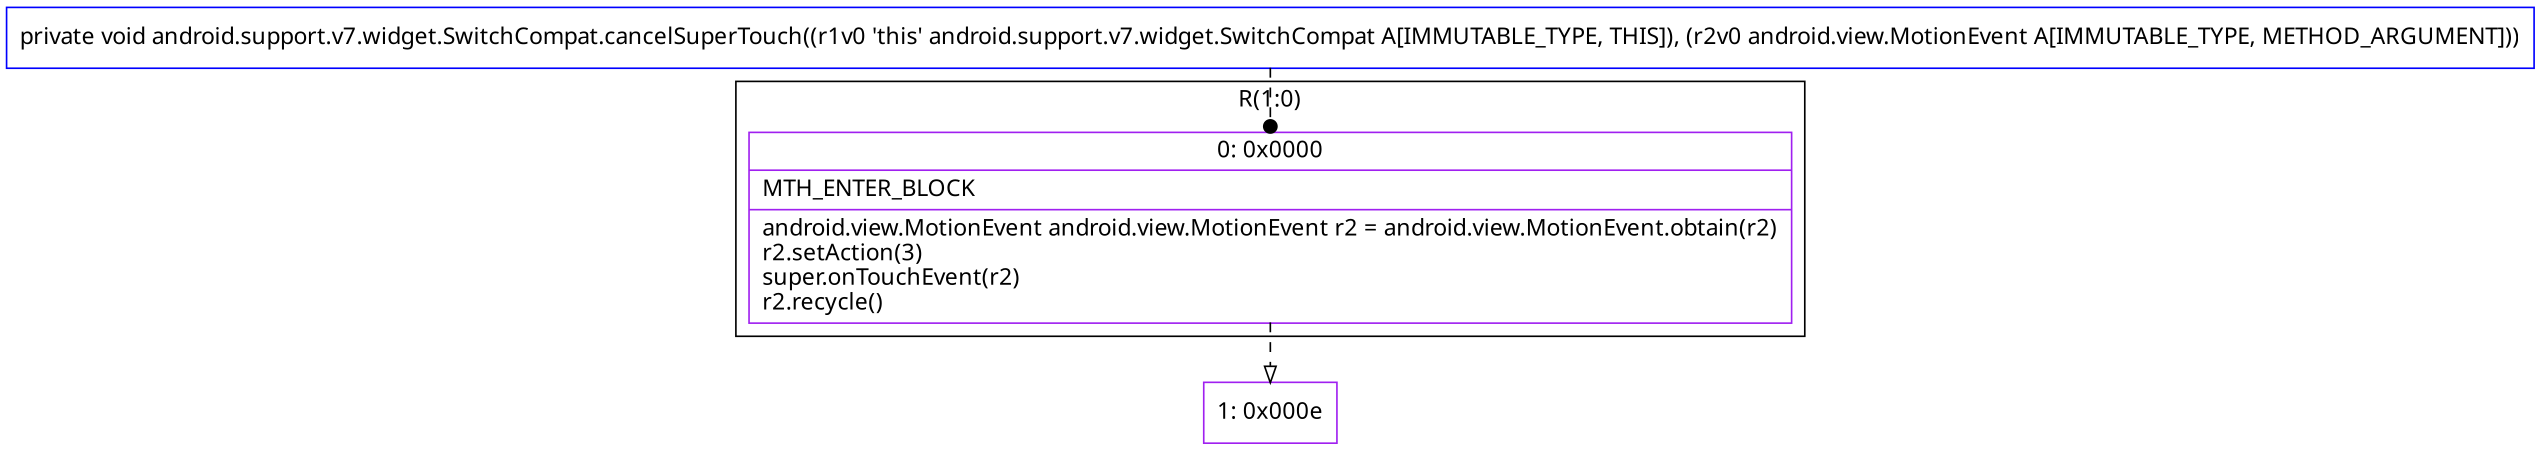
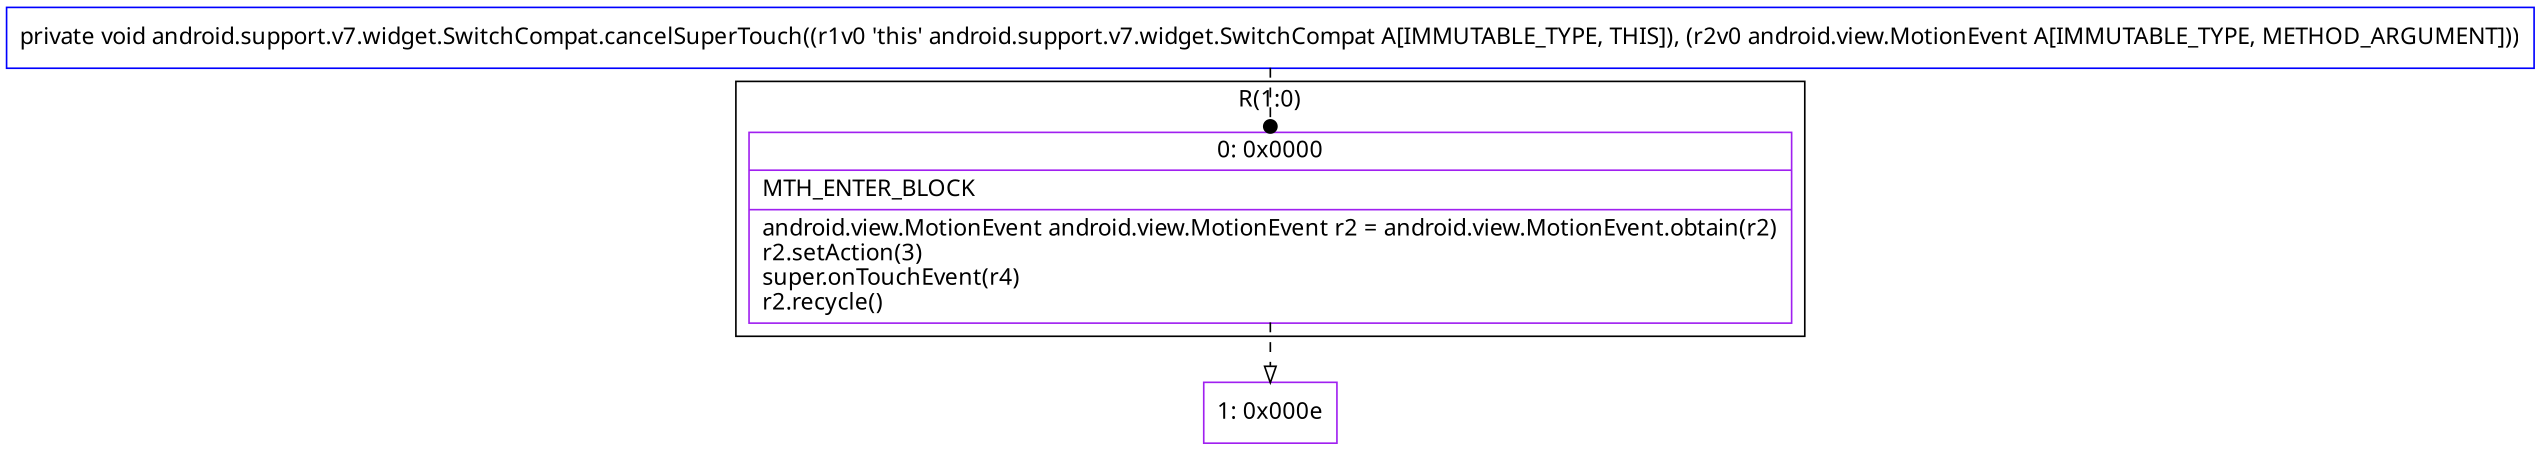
(891, 278) -> (891, 278)
